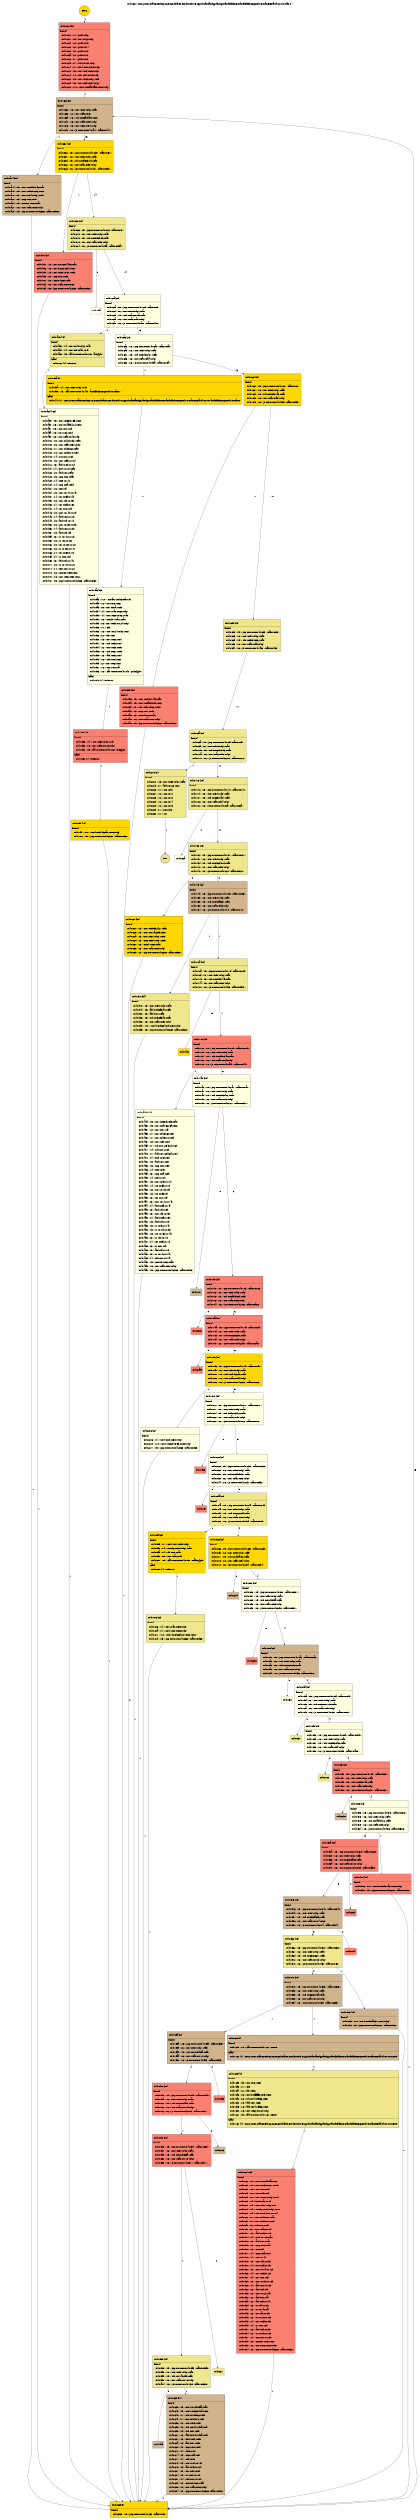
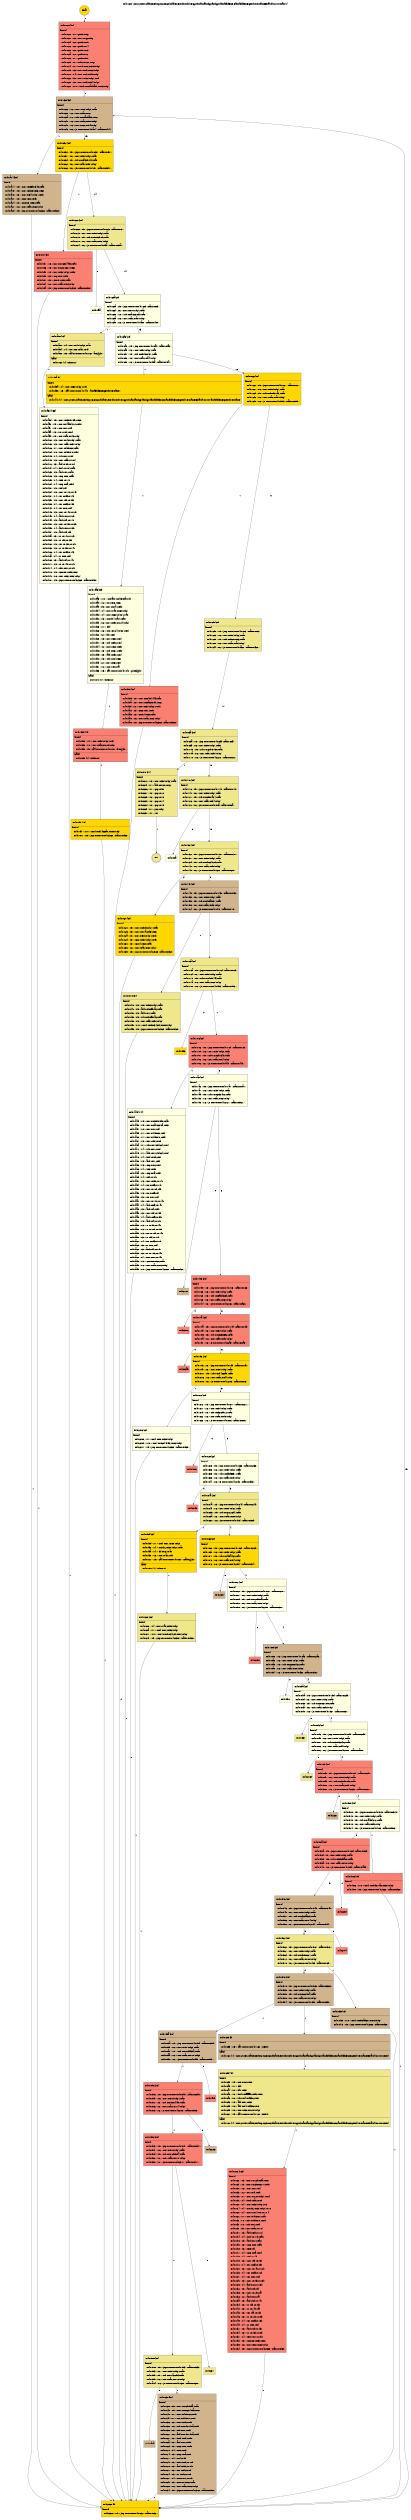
(84, 11) -> (84, 10)
(212, 1013) -> (204, 1013)
